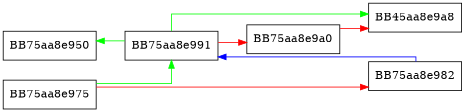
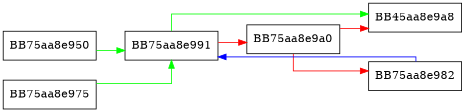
(115, 41) -> (107, 50)
(228, 87) -> (318, 71)
